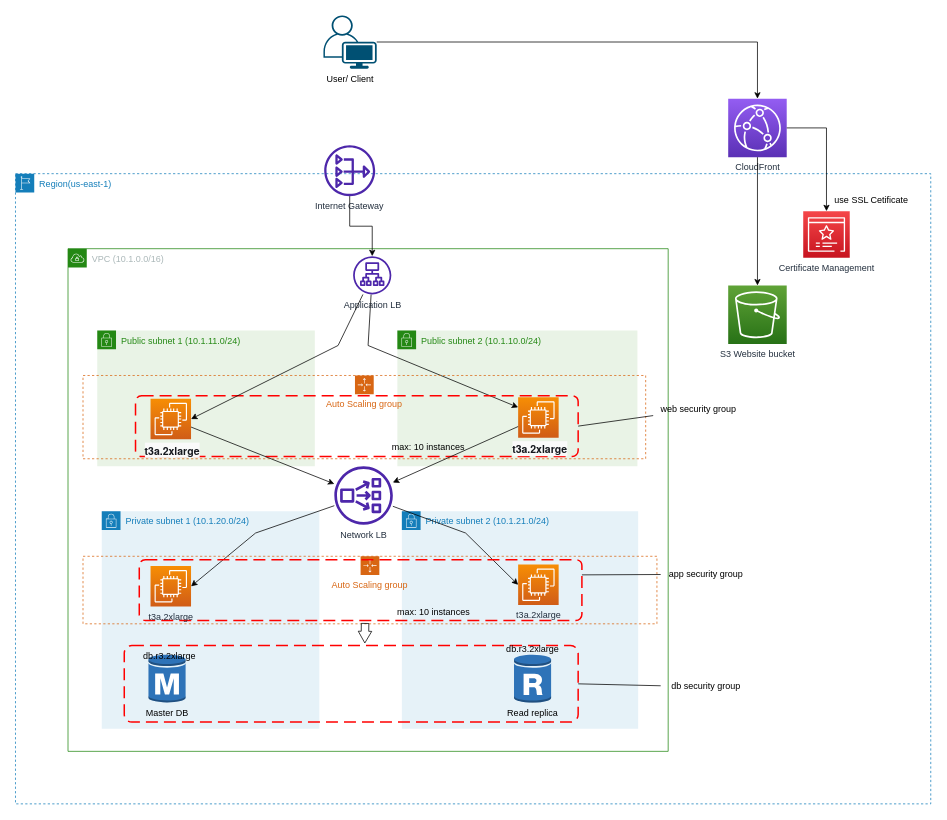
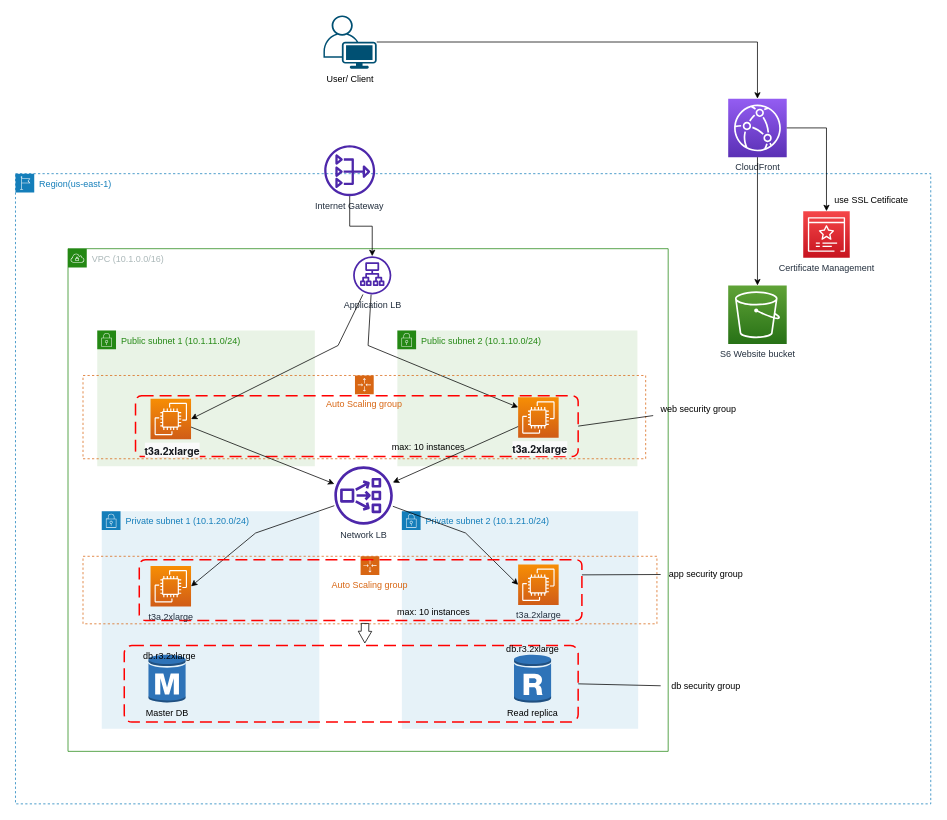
(758, 355) -> (758, 355)
